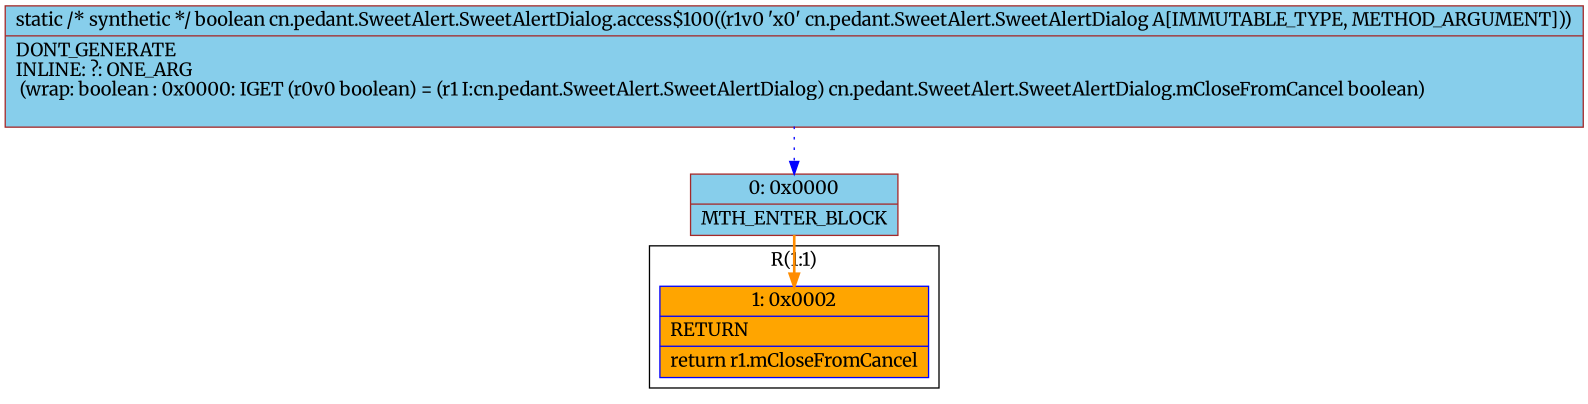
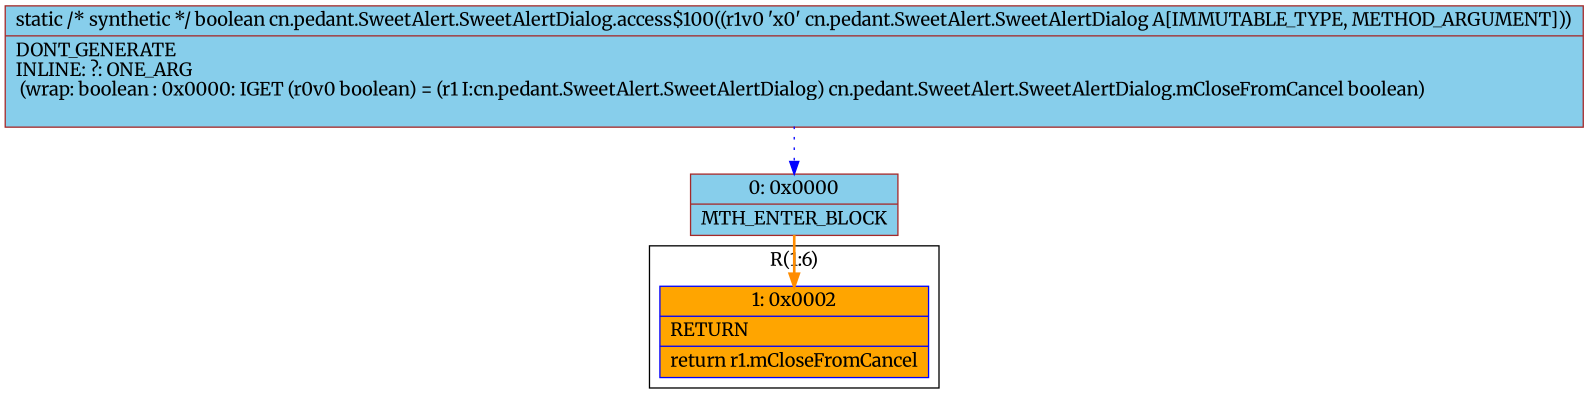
(794, 261) -> (794, 261)
